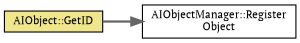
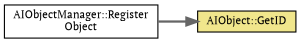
(117, 22) -> (172, 22)
